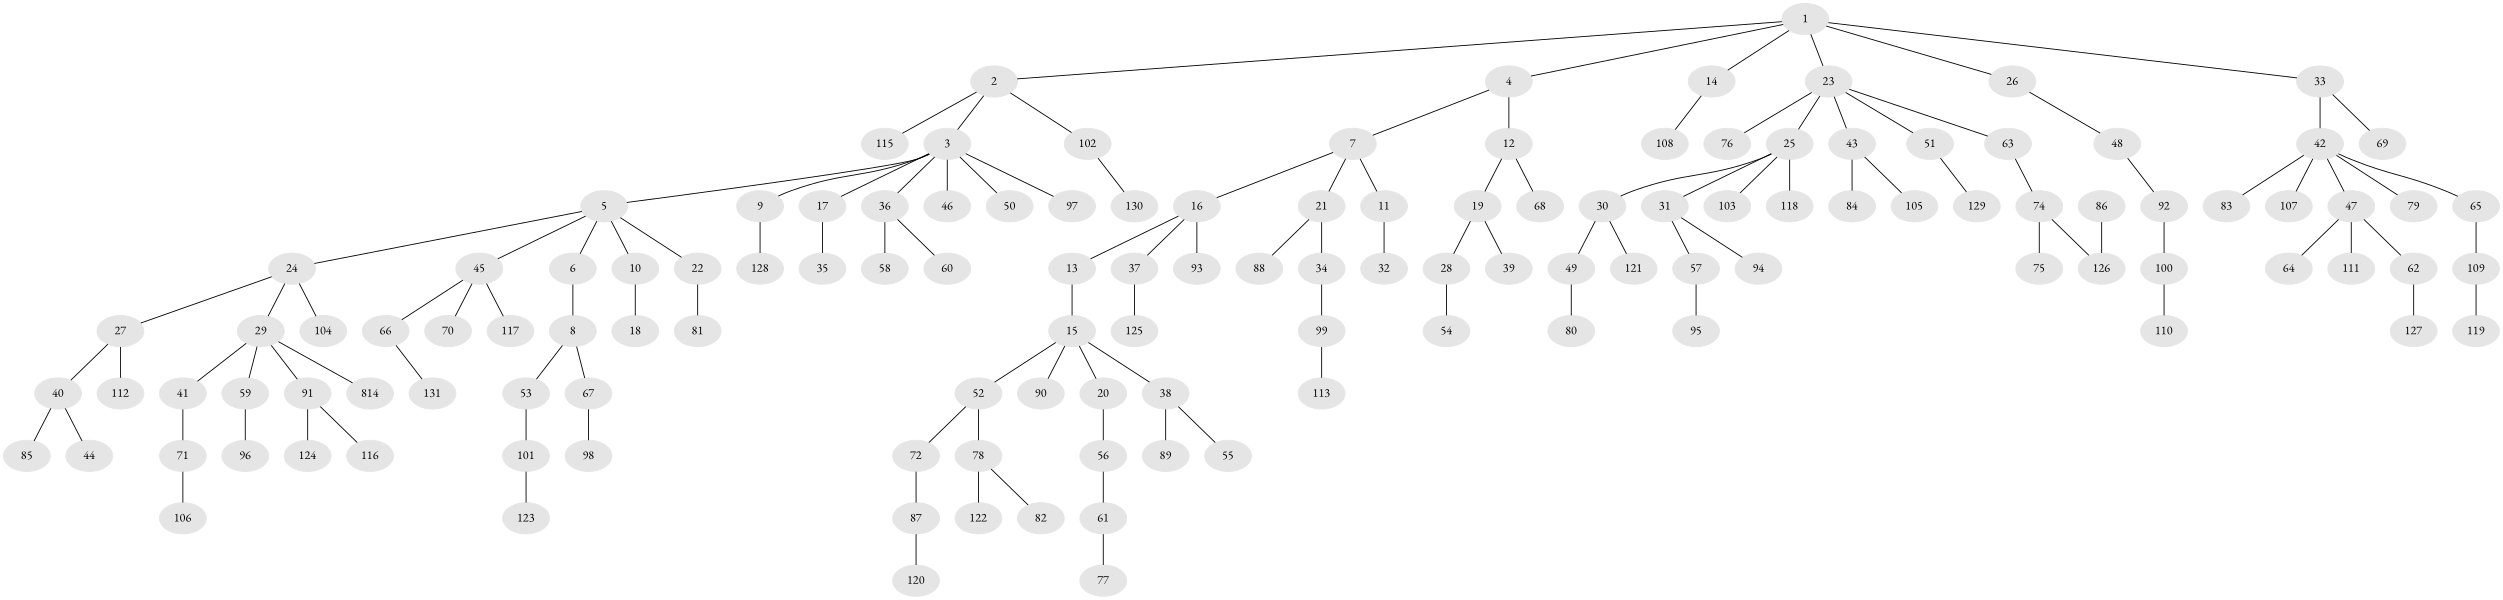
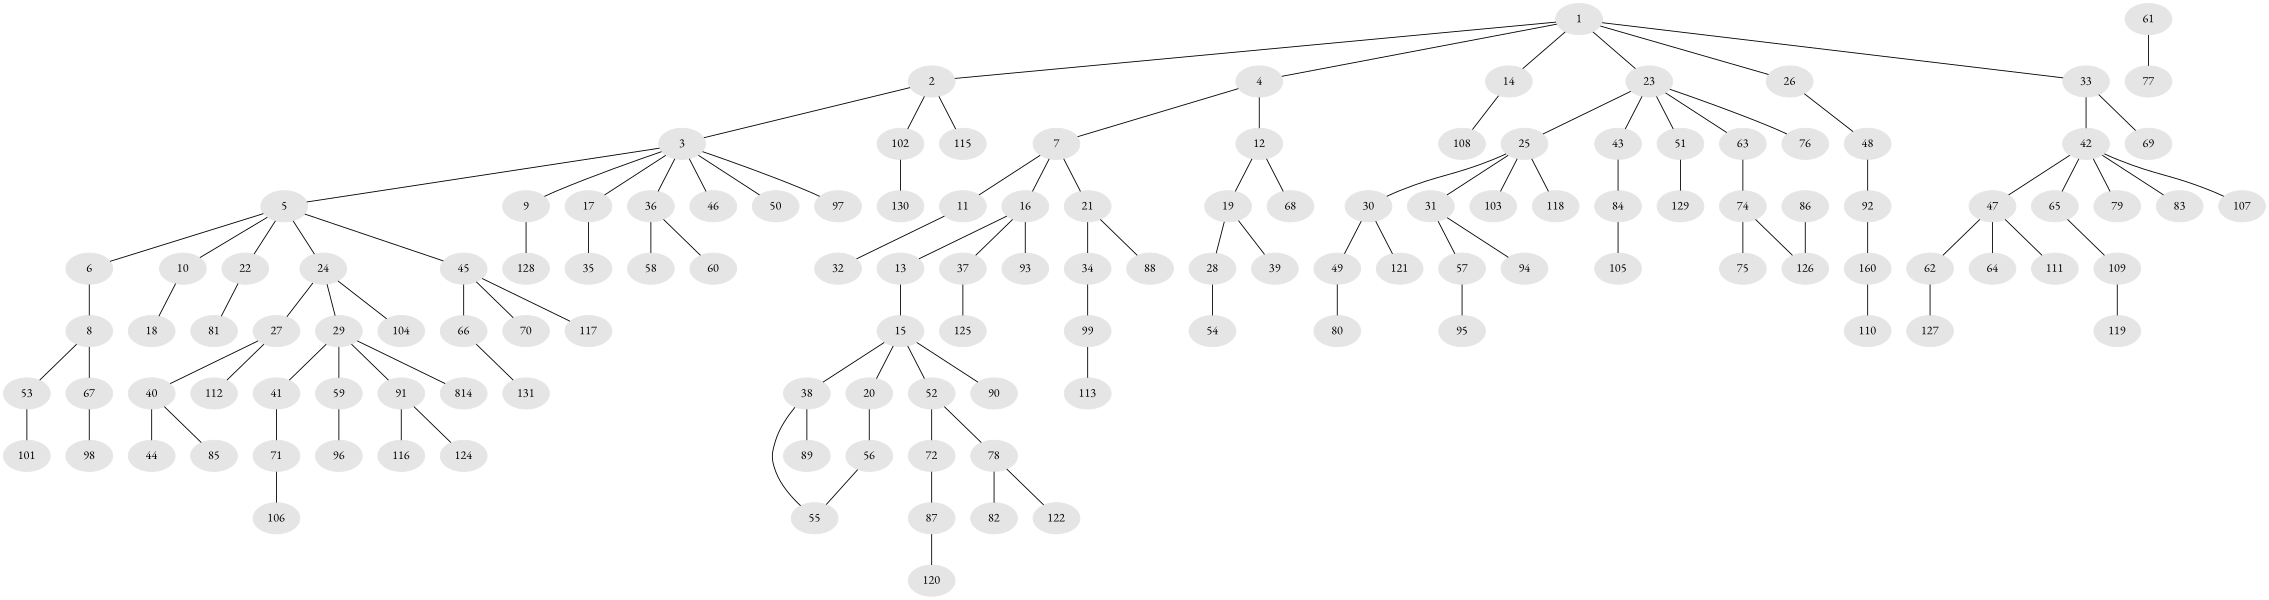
(1883, 175) -> (1618, 238)
(2164, 269) -> (1868, 269)
(1103, 487) -> (842, 487)
(526, 518) -> none
